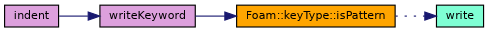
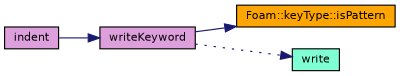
(410, 16) -> (238, 50)
